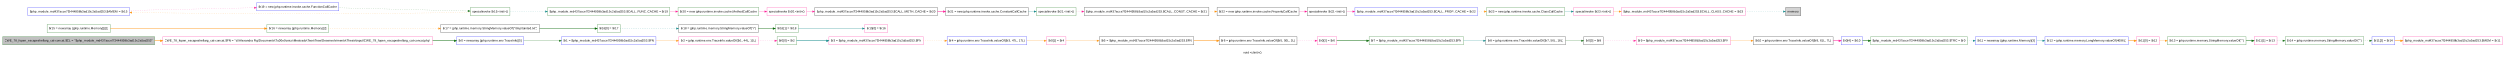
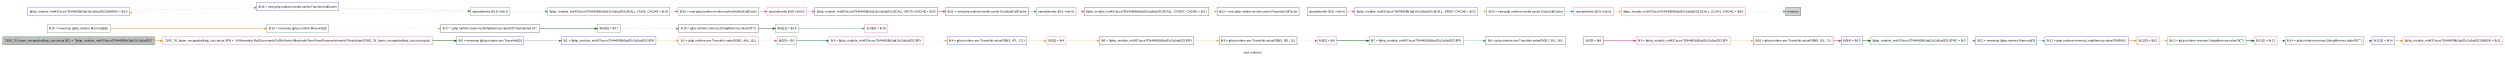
(1302, 12) -> none
(1205, 41) -> (1205, 41)
(1573, 41) -> none
(1618, 41) -> (1618, 41)
